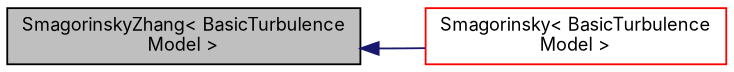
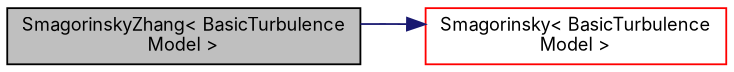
(402, 48) -> (384, 24)
